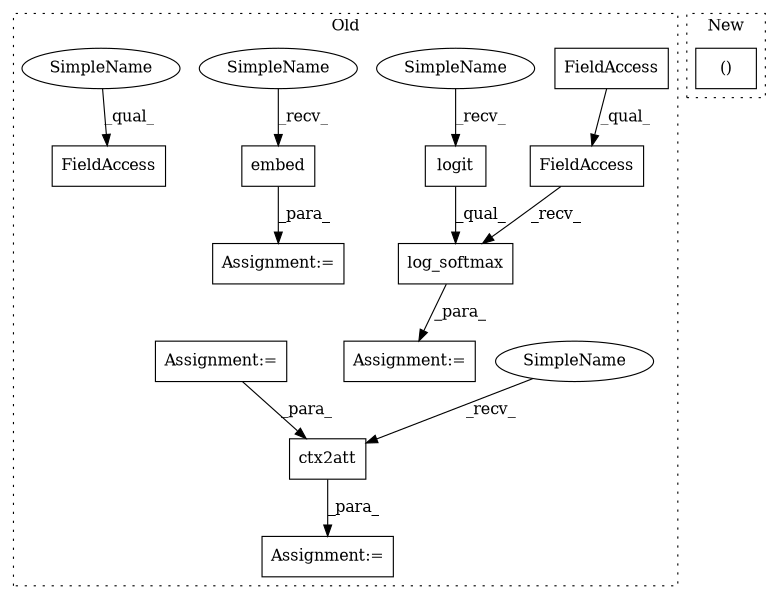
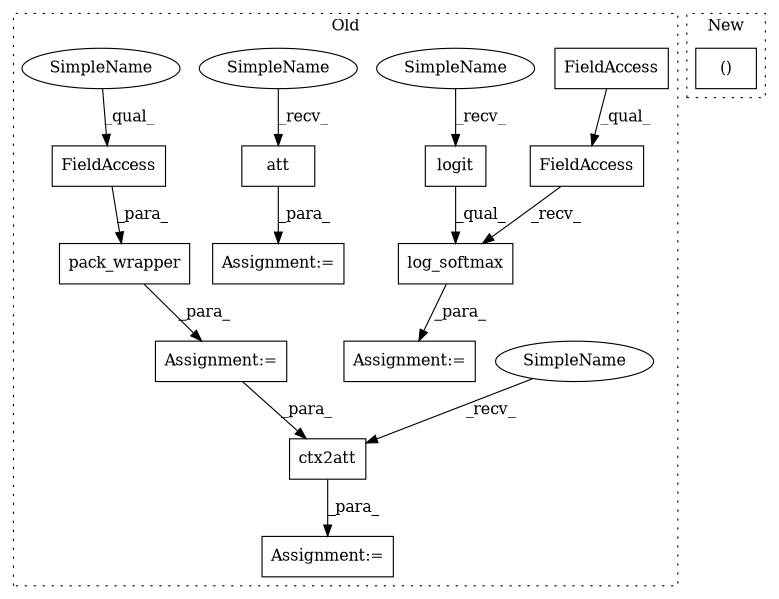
(278, 166) -> (278, 166)
none -> (125, 264)
